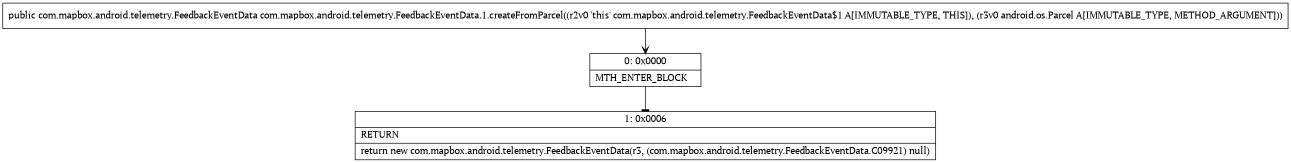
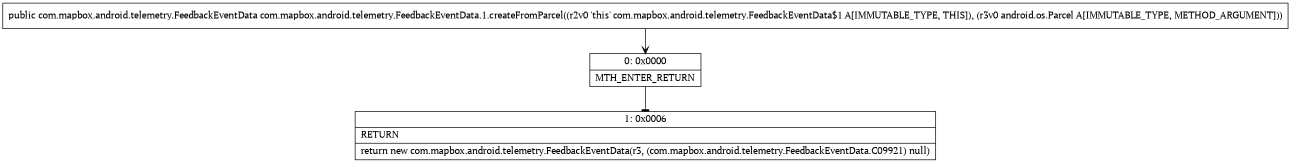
(641, 78) -> (645, 78)
